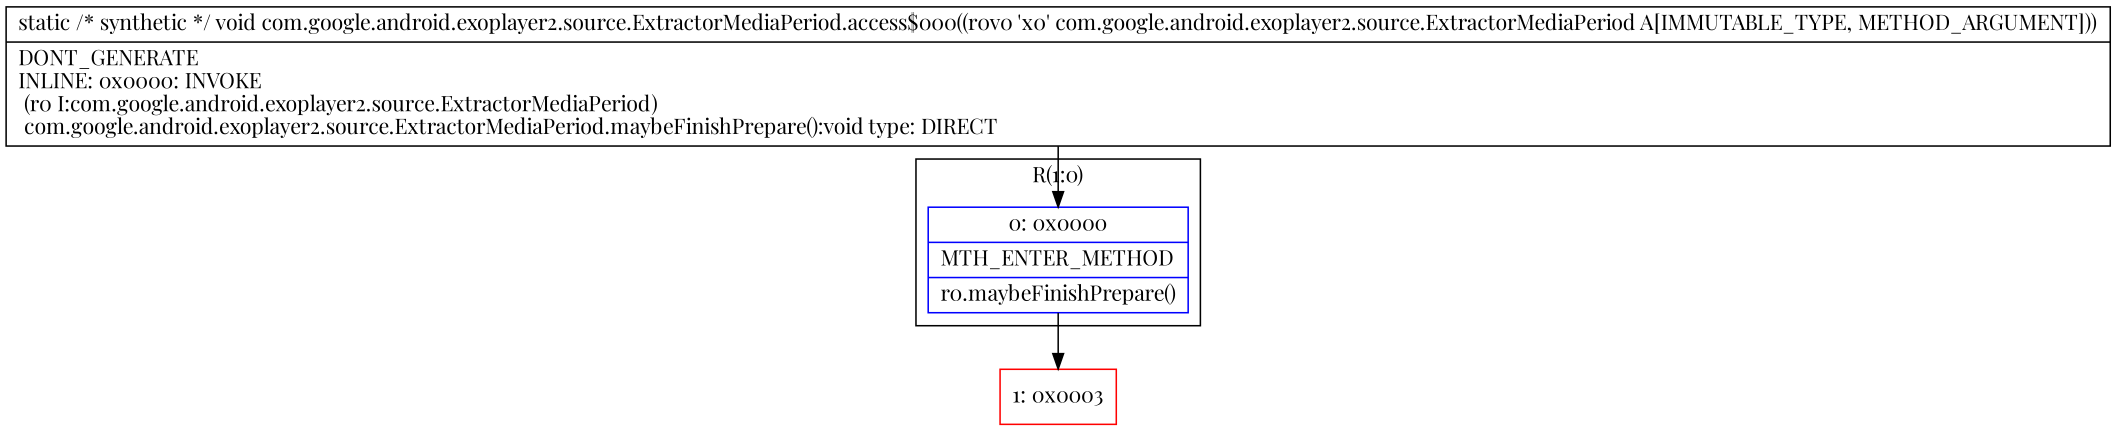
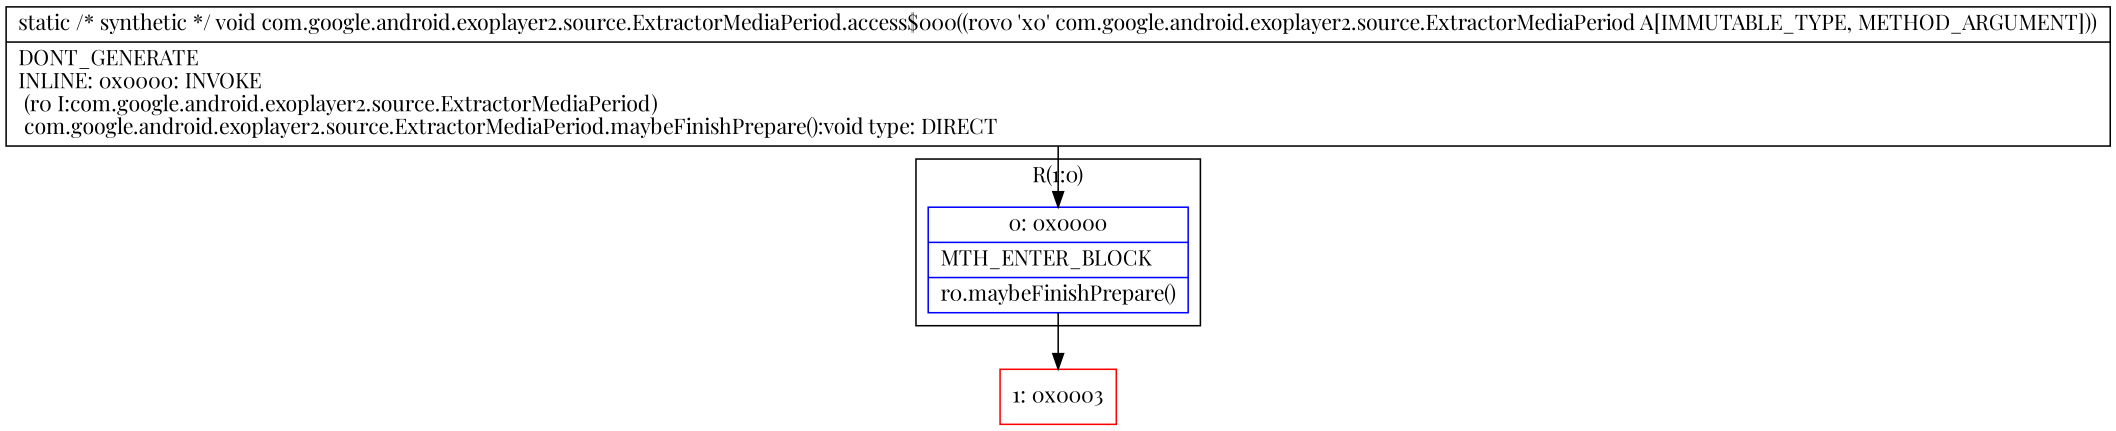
(1057, 259) -> (1047, 259)
